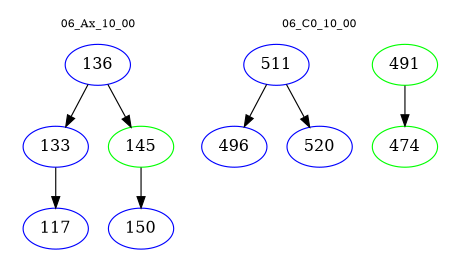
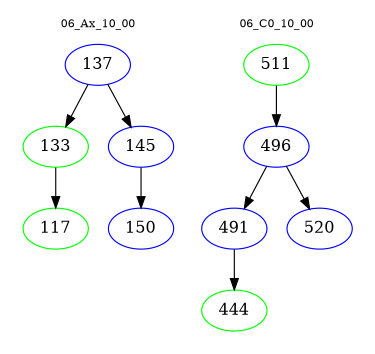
(98, 65) -> (98, 65)
(276, 65) -> (276, 65)
(405, 65) -> (234, 229)
(295, 101) -> (295, 183)
(56, 147) -> (56, 147)
(141, 147) -> (141, 147)
(405, 147) -> (234, 311)
none -> (258, 182)
(56, 229) -> (56, 229)
